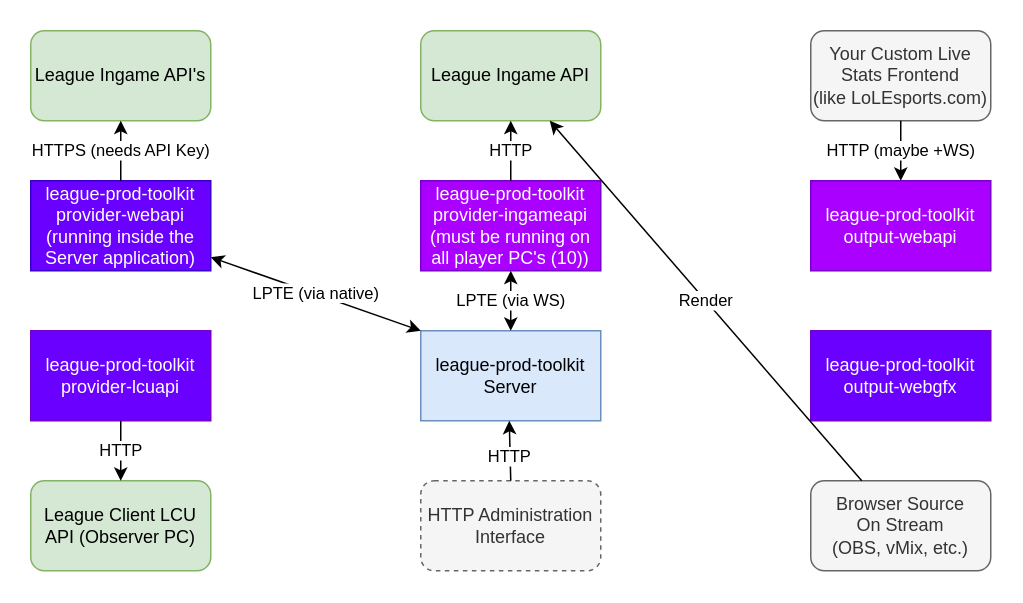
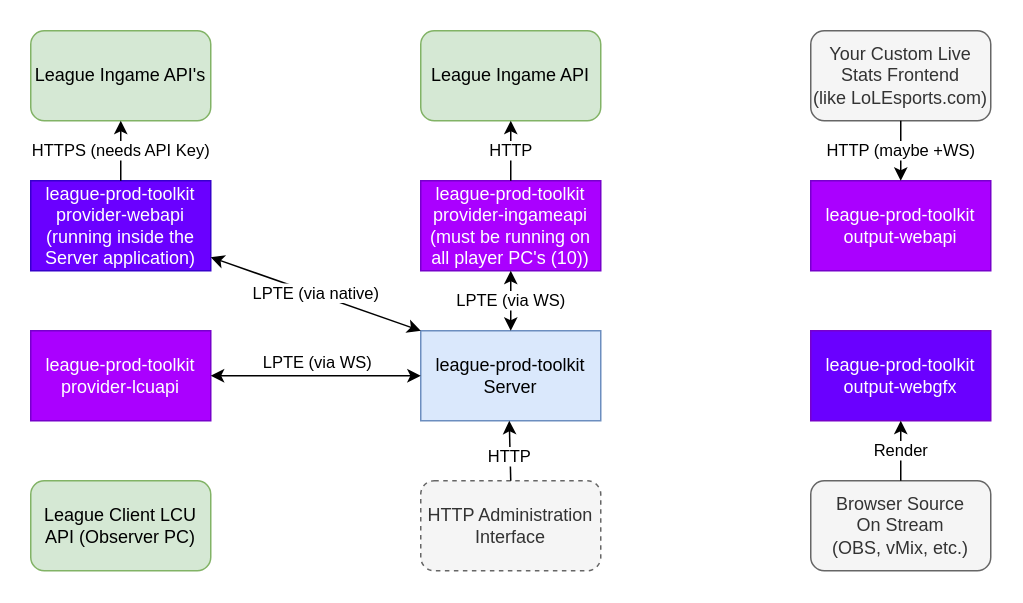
(709, 304) -> (901, 456)
(121, 376) -> (121, 376)
none -> (316, 376)
(121, 433) -> none
